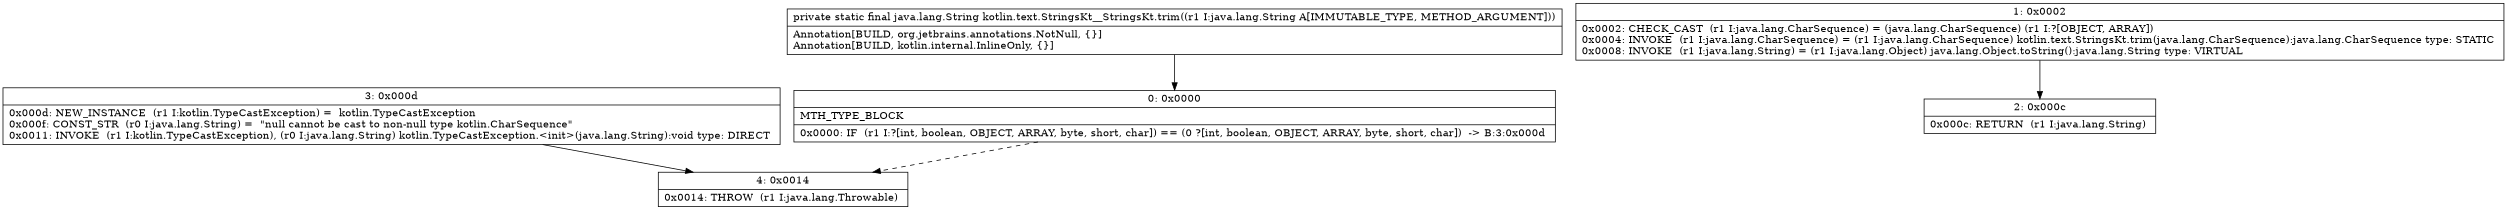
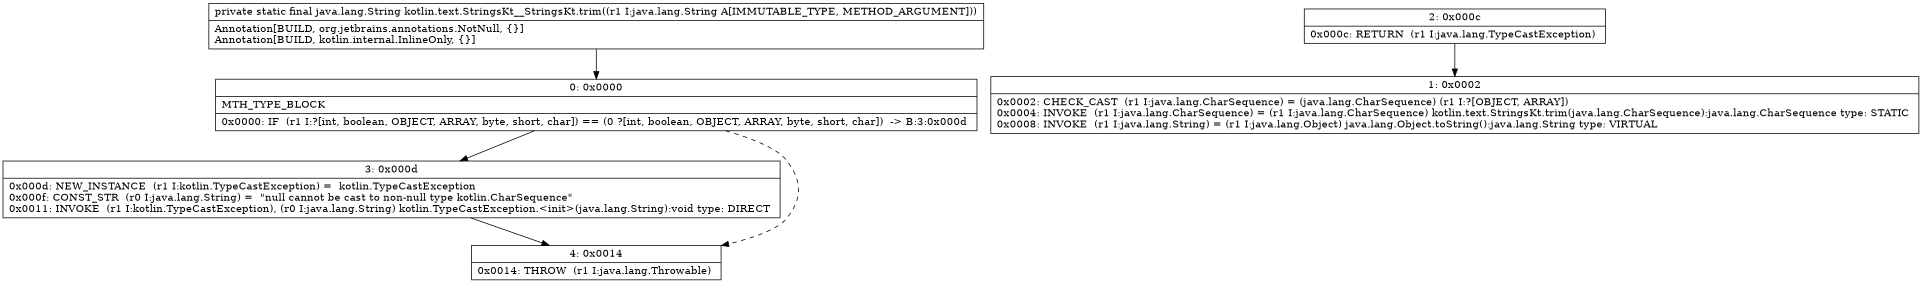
(2040, 76) -> (1455, 56)
(2040, 124) -> (1455, 34)
none -> (501, 144)
